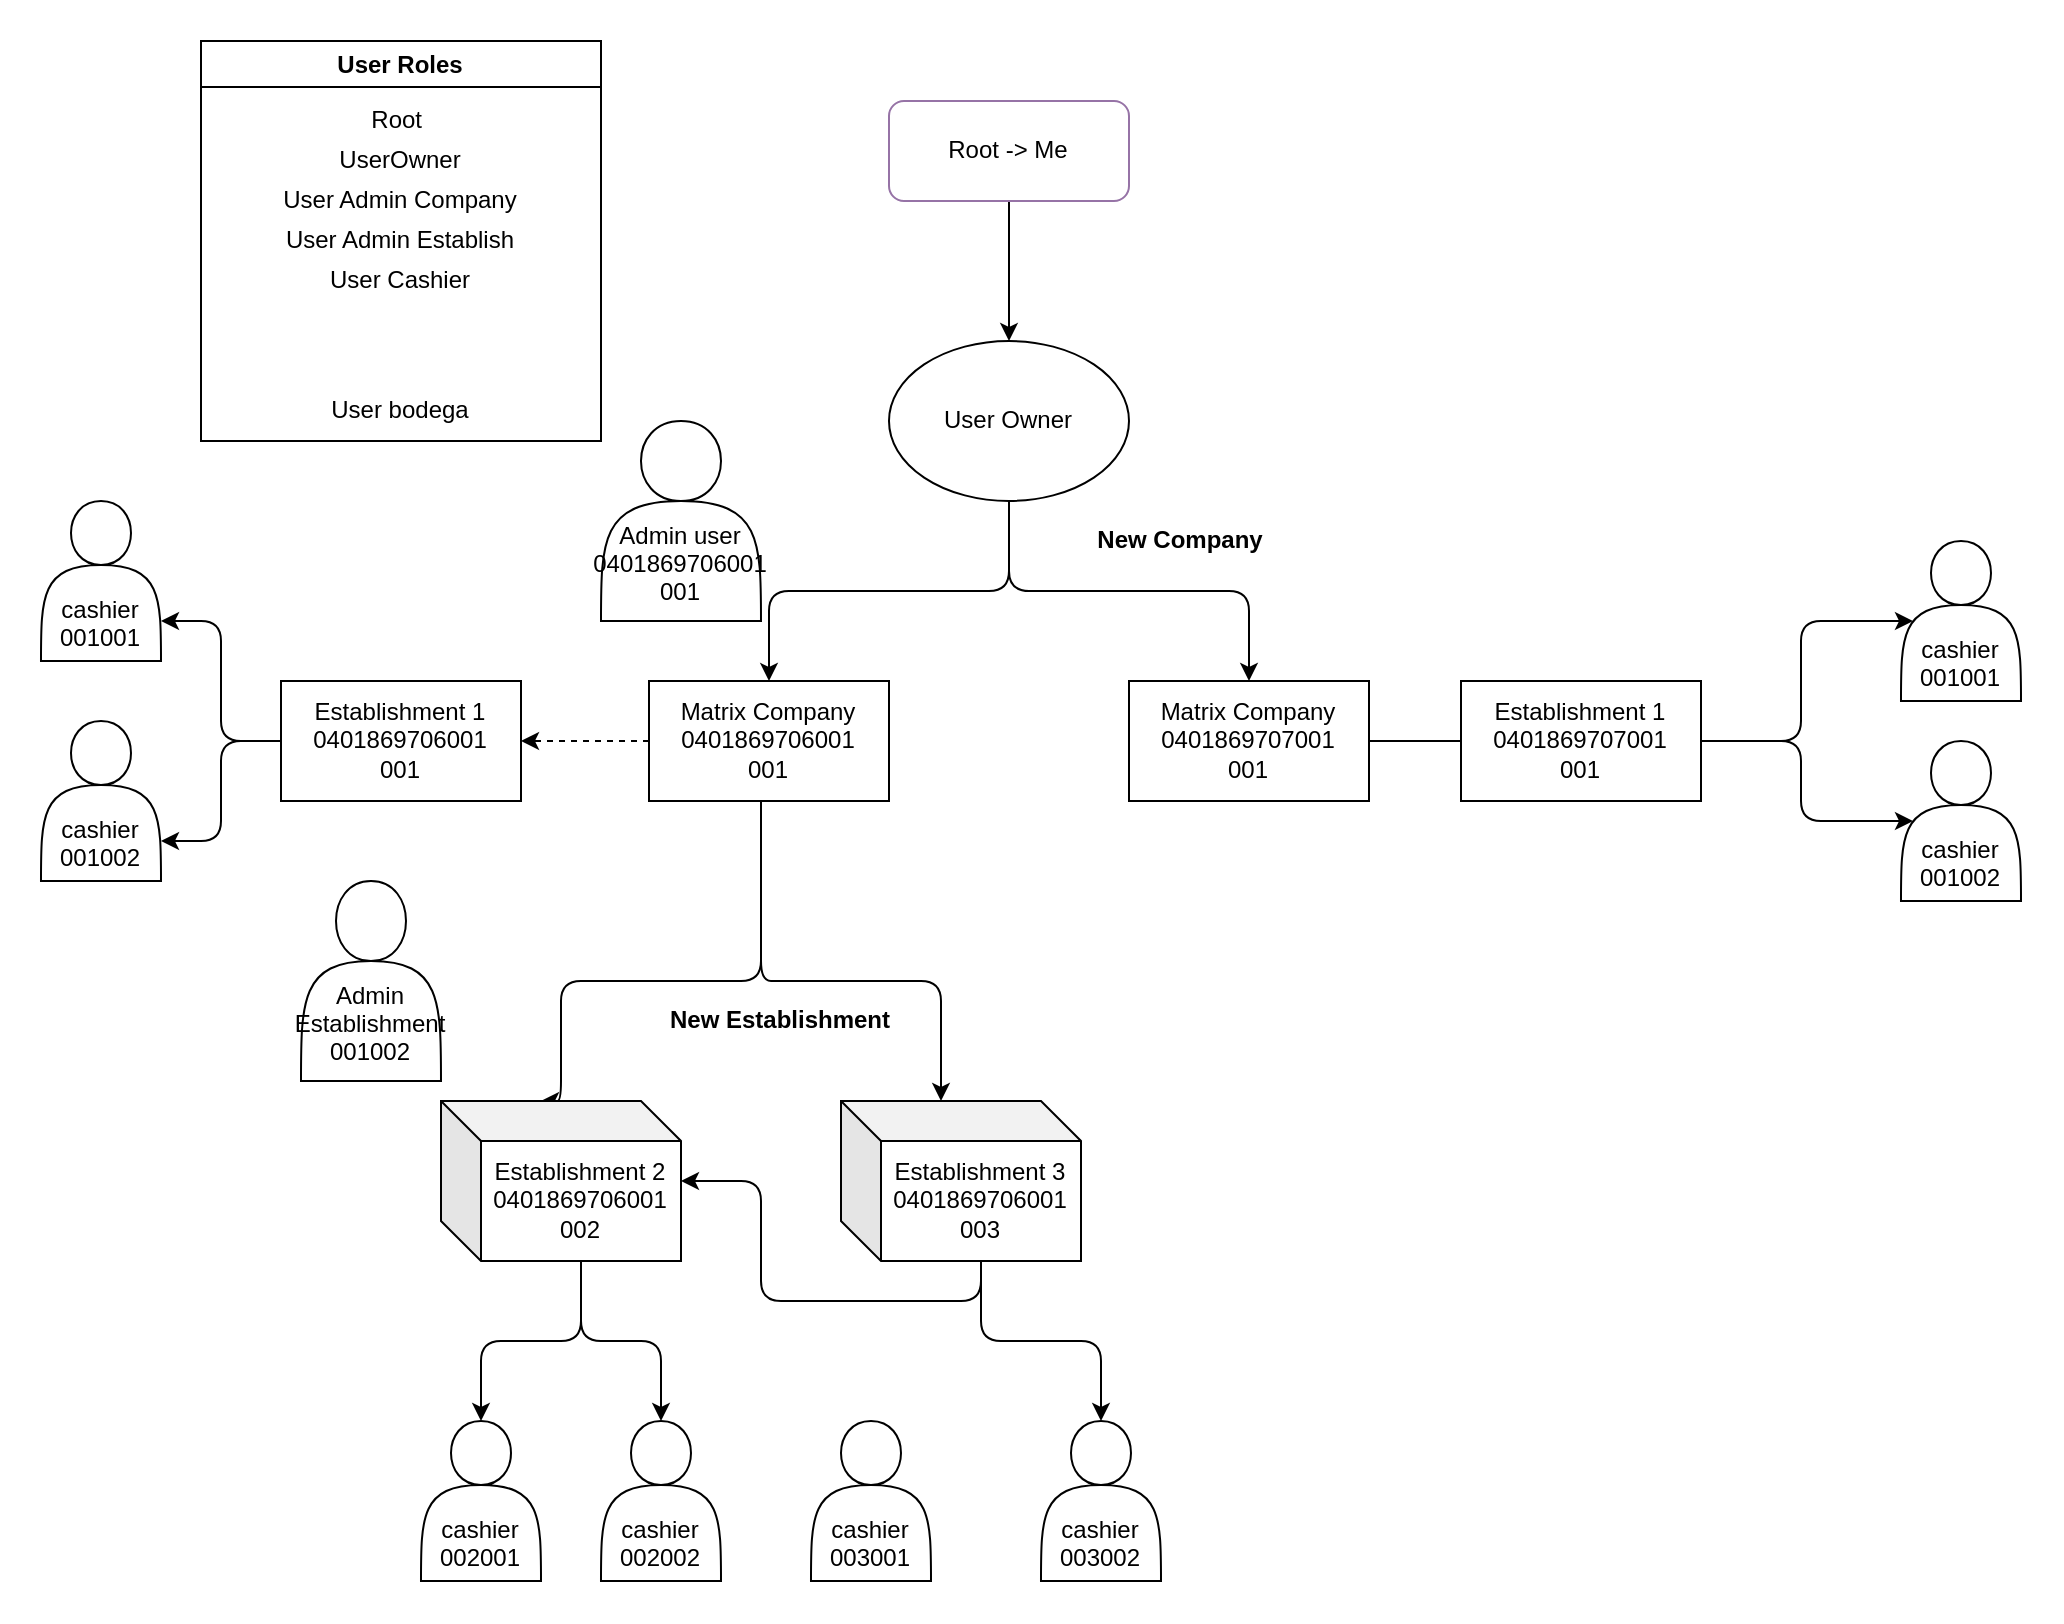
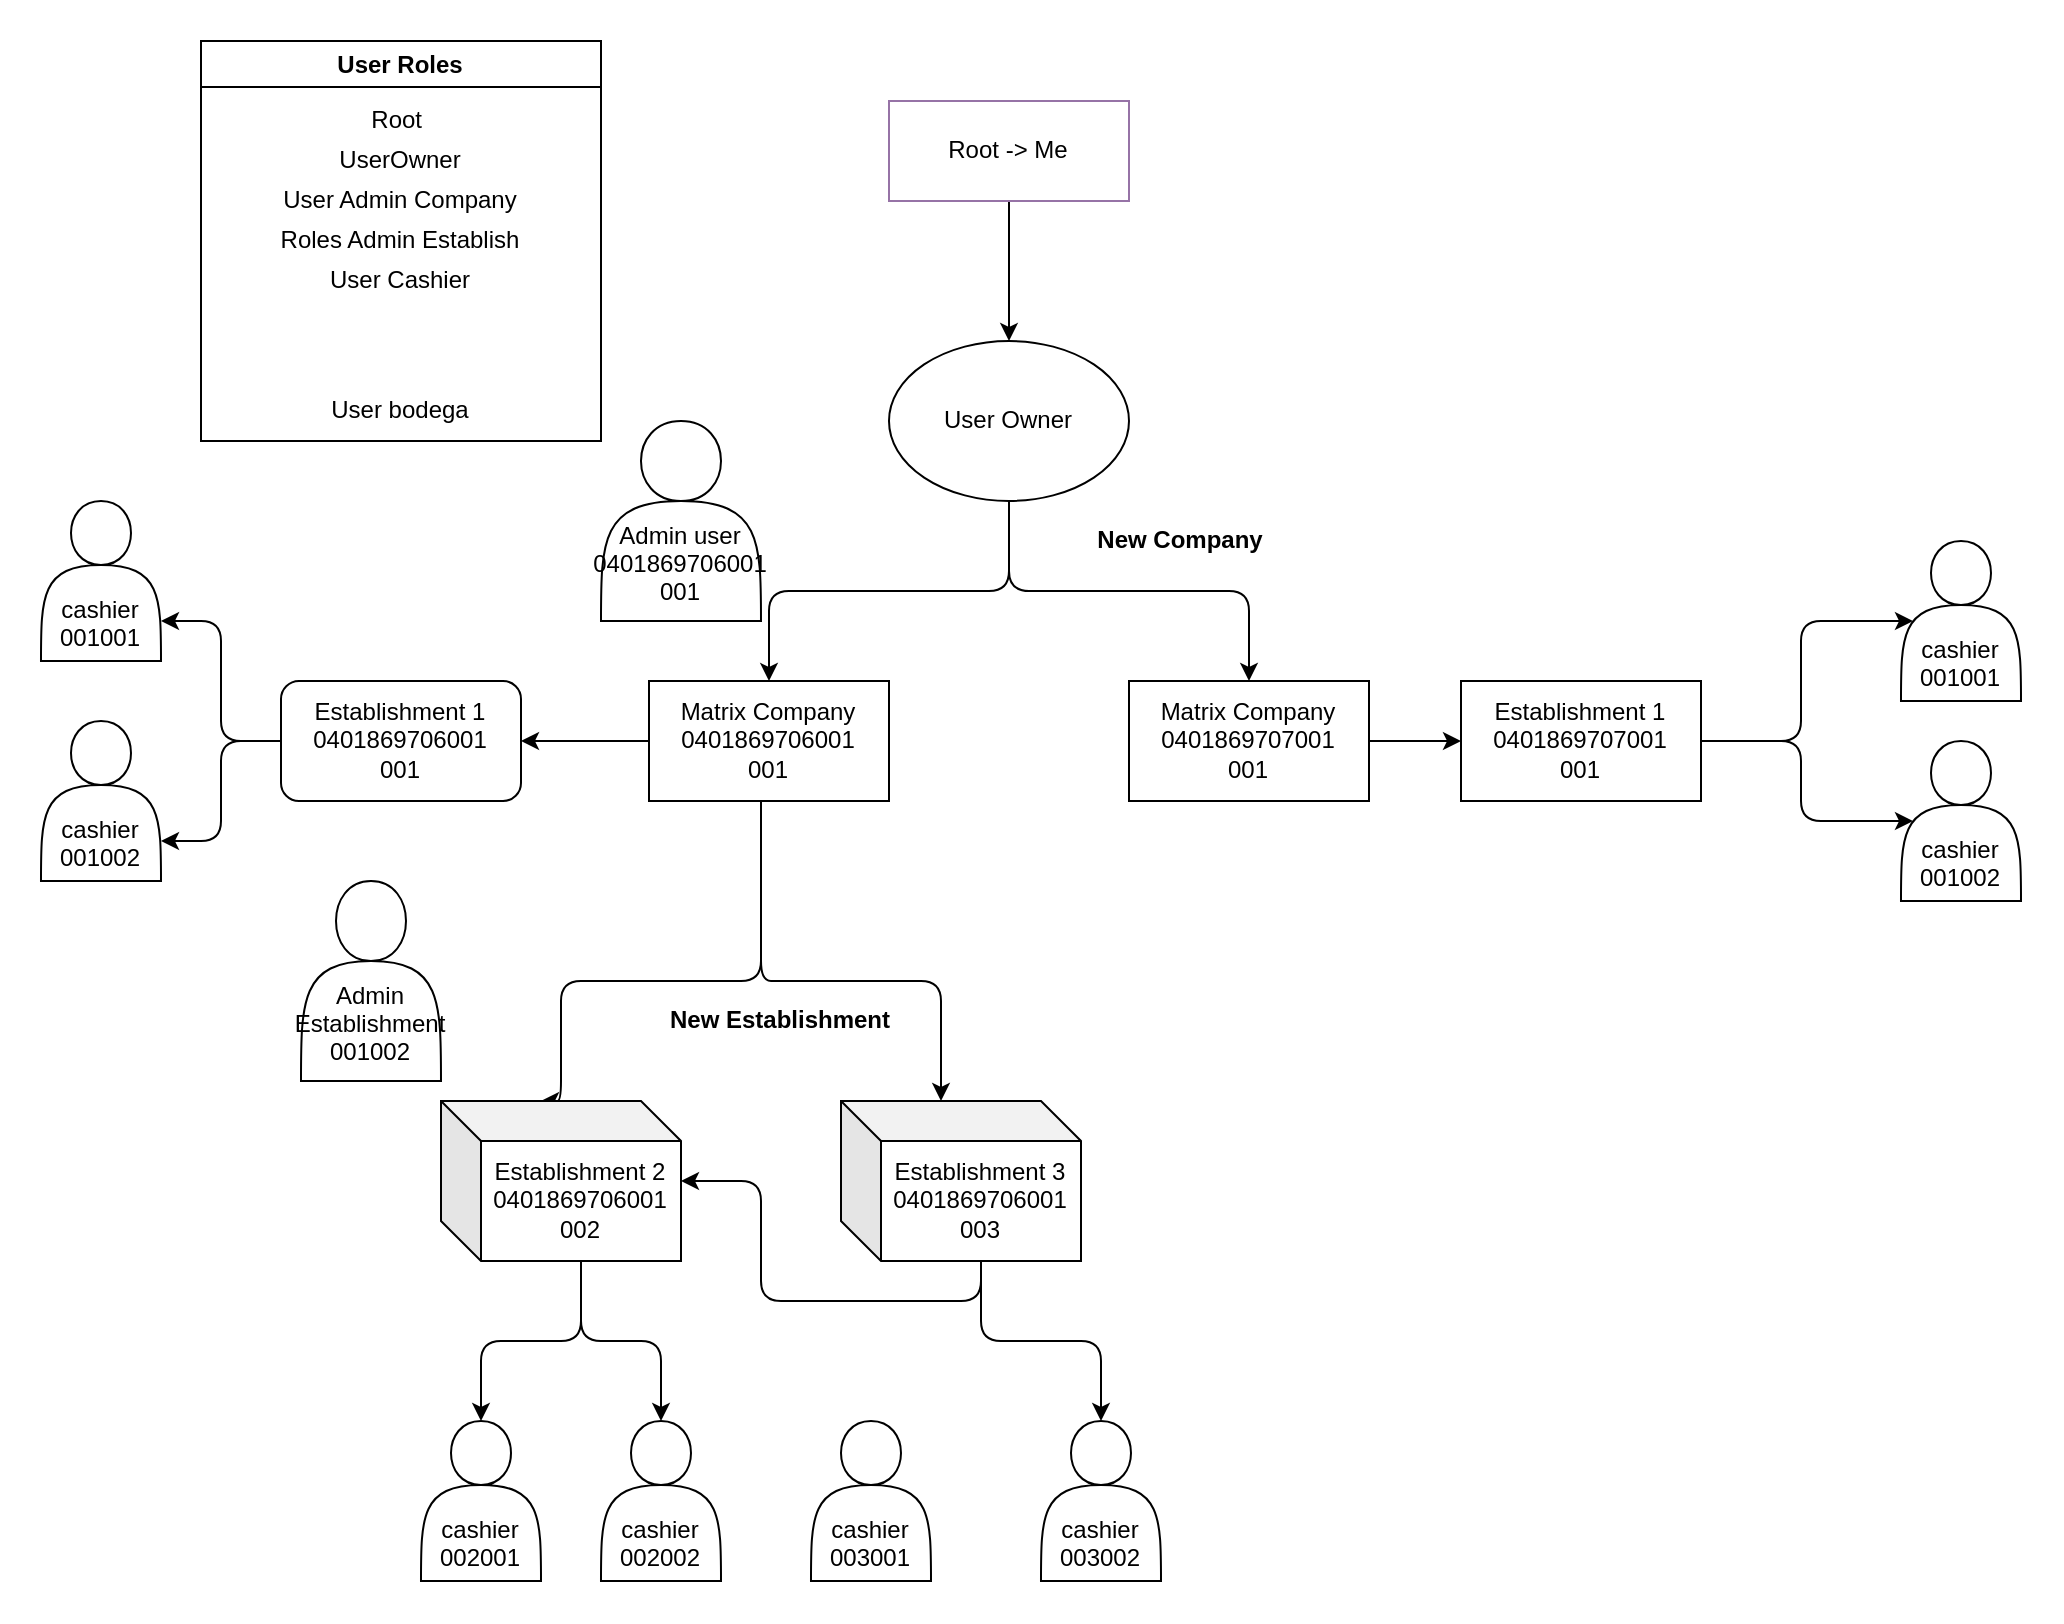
(1009, 151) -> (1009, 151)
(401, 241) -> (401, 241)
(401, 741) -> (401, 741)
(592, 741) -> (592, 741)
(1451, 741) -> (1446, 741)
